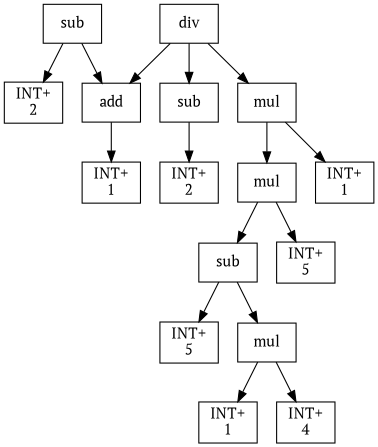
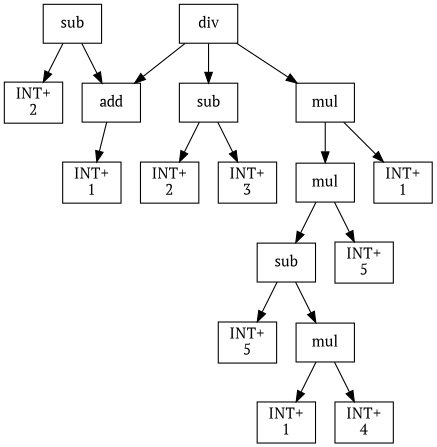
none -> (247, 183)
